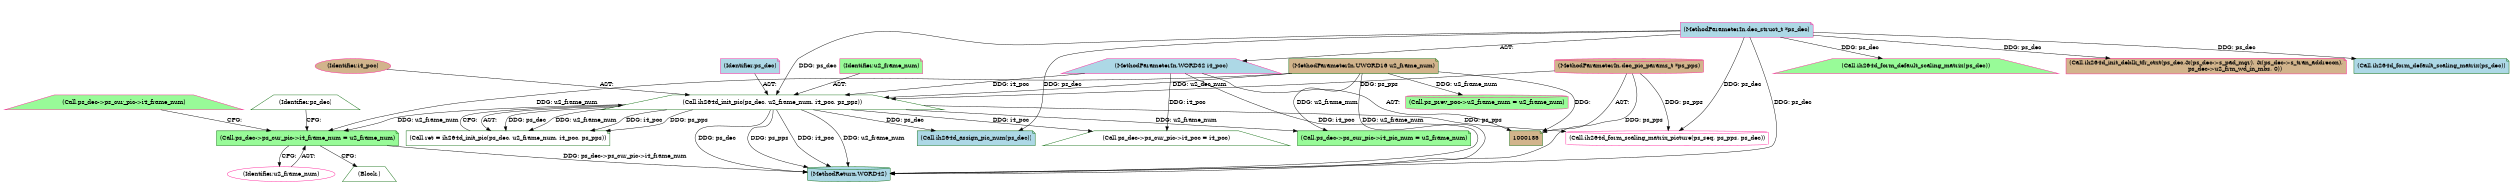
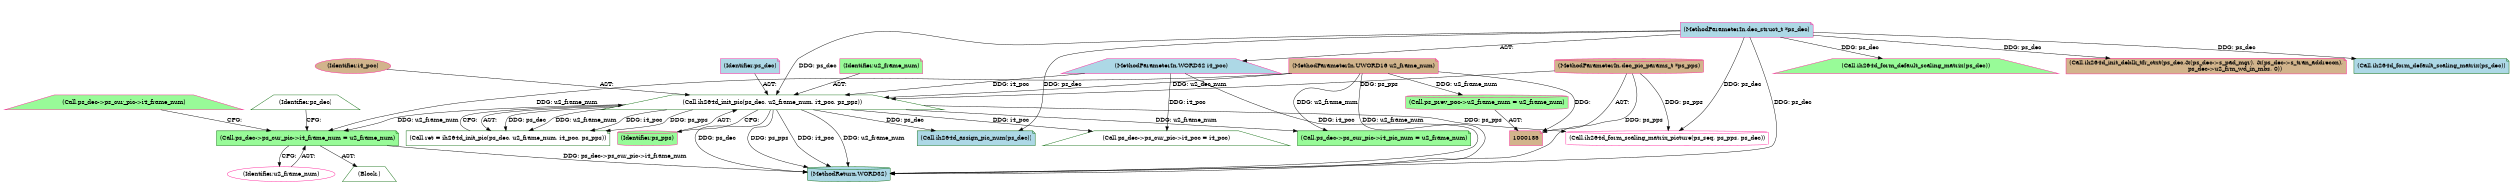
(1364, 66) -> (1364, 66)
(1356, 94) -> (1505, 119)
none -> (647, 138)
(1526, 138) -> (1526, 138)
(350, 156) -> (350, 156)
(849, 174) -> (849, 174)
